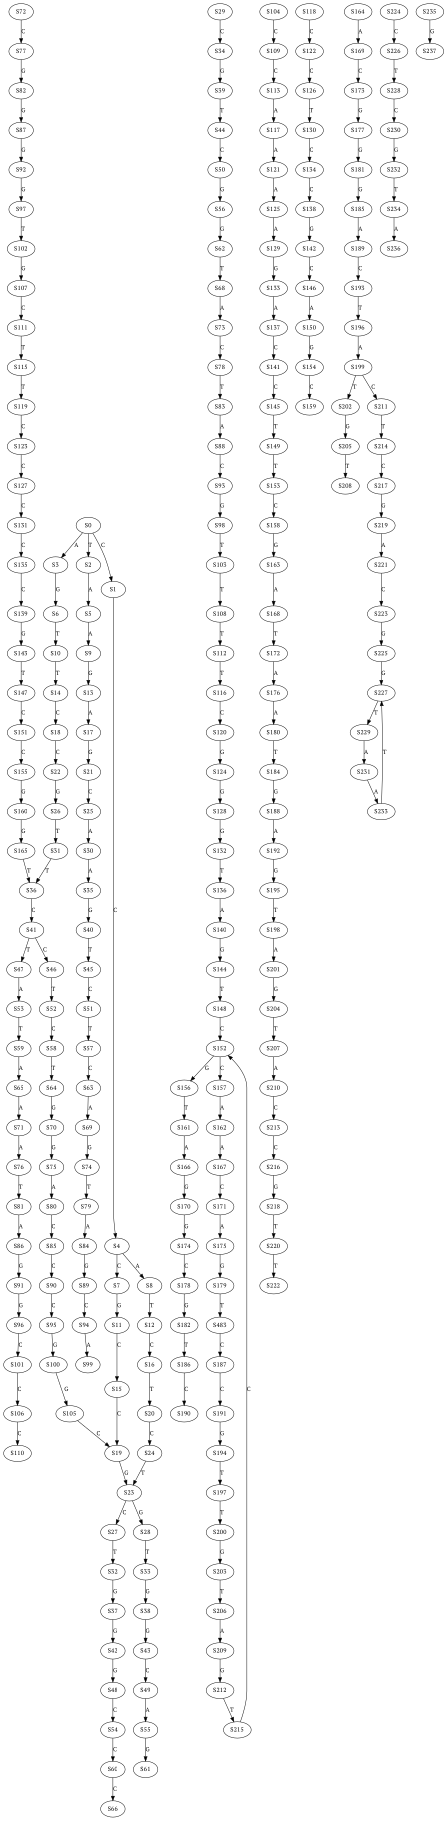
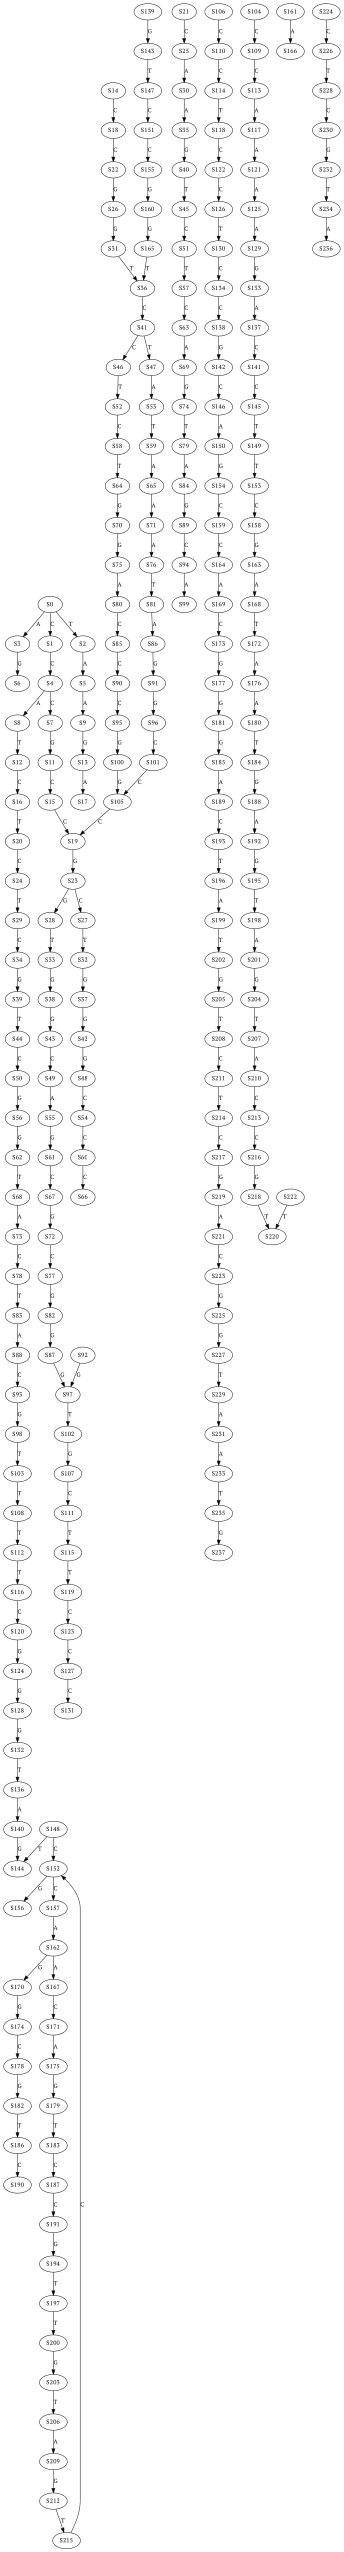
none -> (219, 91)
(21, 148) -> (58, 1373)
(369, 385) -> (219, 1057)
none -> (219, 543)
(21, 565) -> none
(56, 654) -> none
(88, 750) -> none
(382, 755) -> (219, 1491)
(58, 831) -> (116, 229)
(220, 987) -> (37, 1848)
(184, 1106) -> none
(184, 1185) -> (37, 1966)
none -> (50, 1197)
(274, 1264) -> (282, 1215)
(220, 1325) -> (53, 2145)
(18, 1387) -> (137, 781)
(141, 1471) -> (18, 899)
